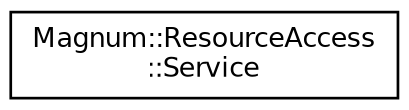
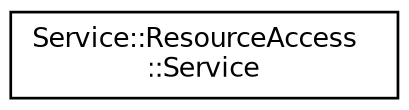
(204, 55) -> (204, 55)
